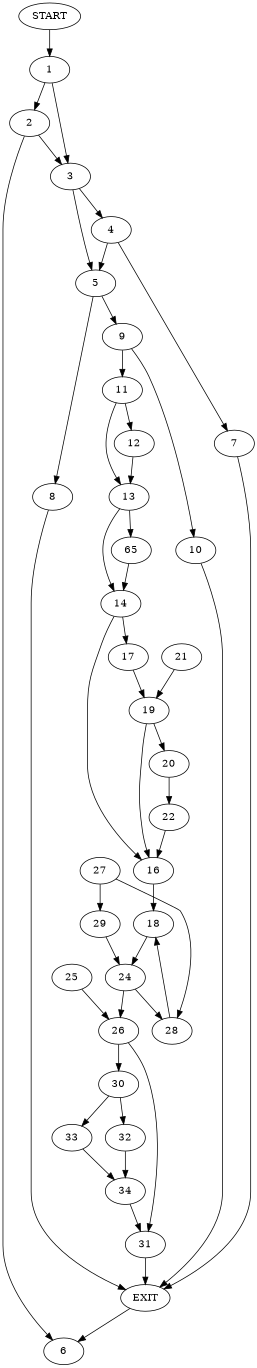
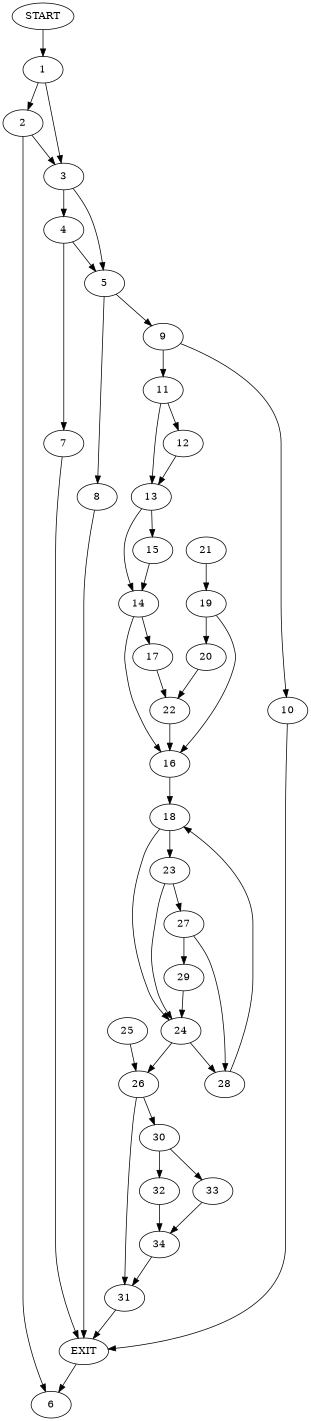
(131, 550) -> (153, 550)
(137, 680) -> (160, 680)
none -> (170, 871)
